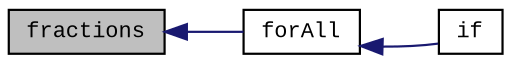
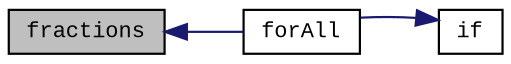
(410, 46) -> (388, 17)
